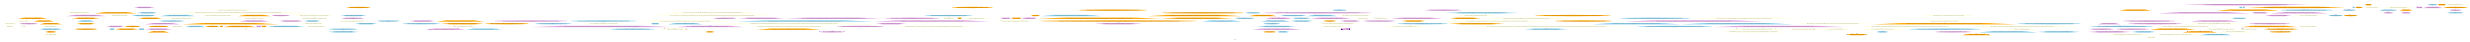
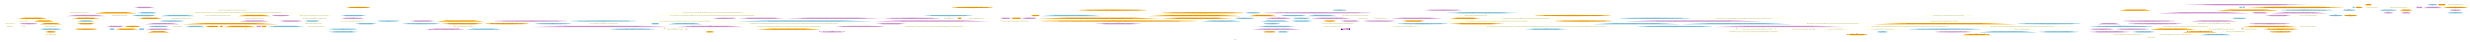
(159, 26) -> (159, 26)
